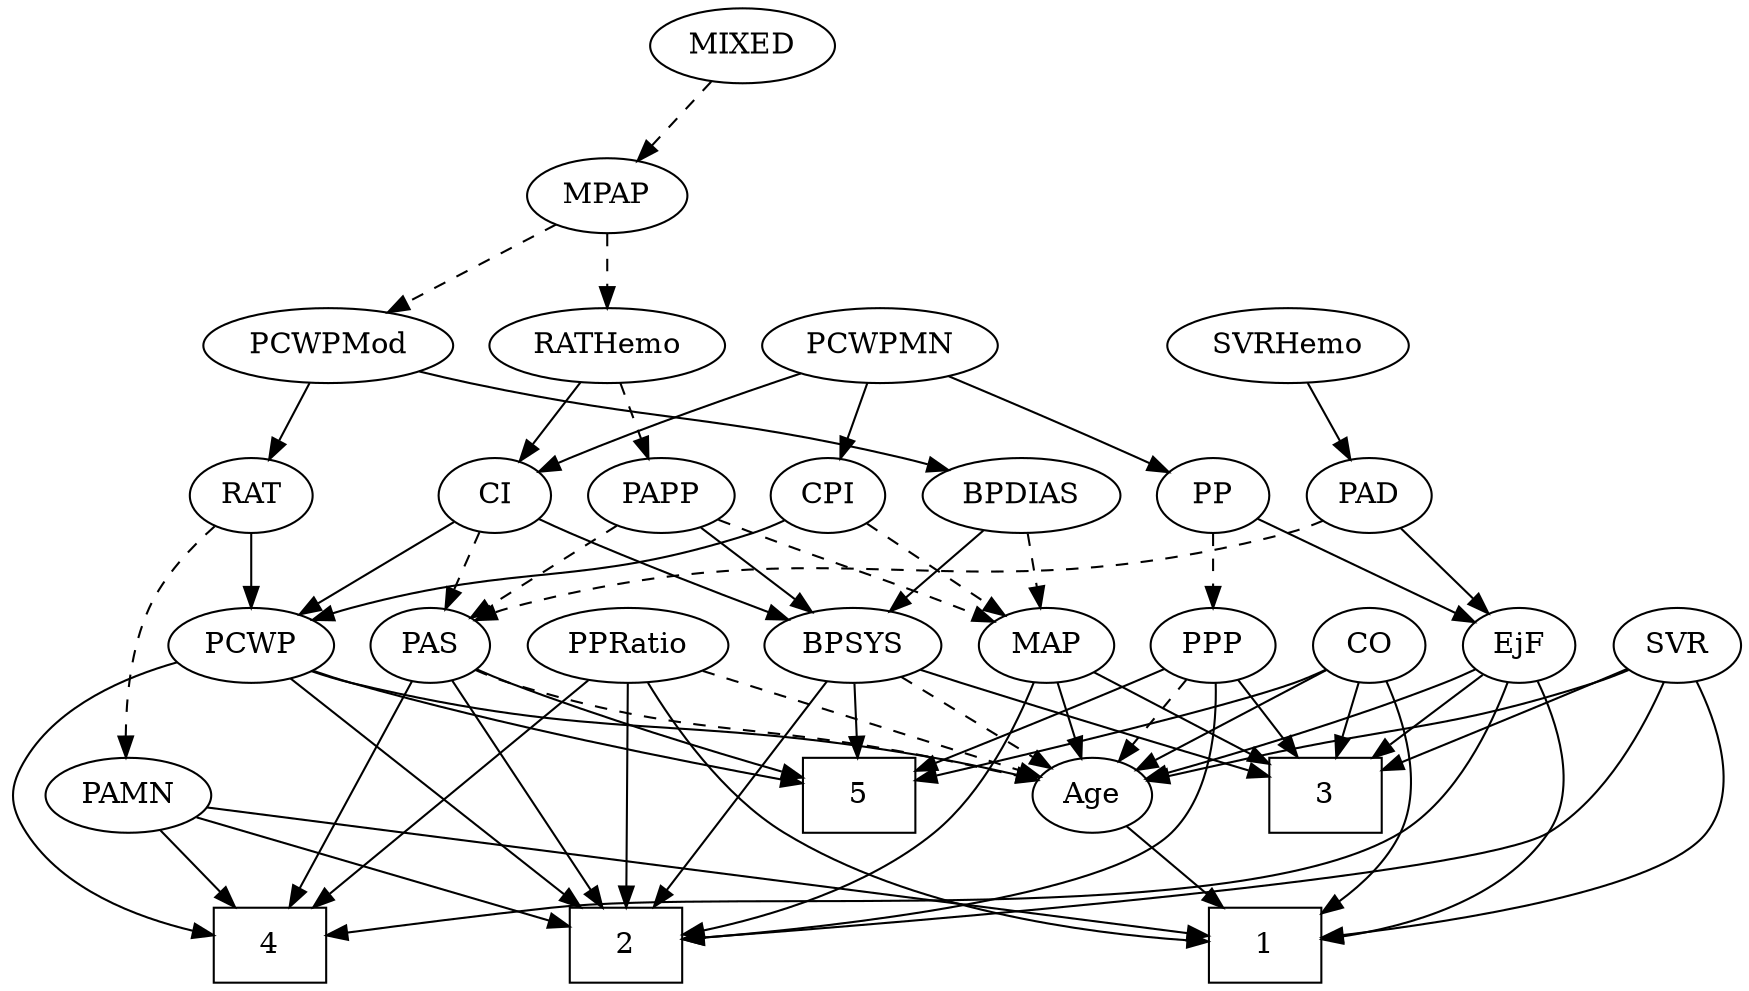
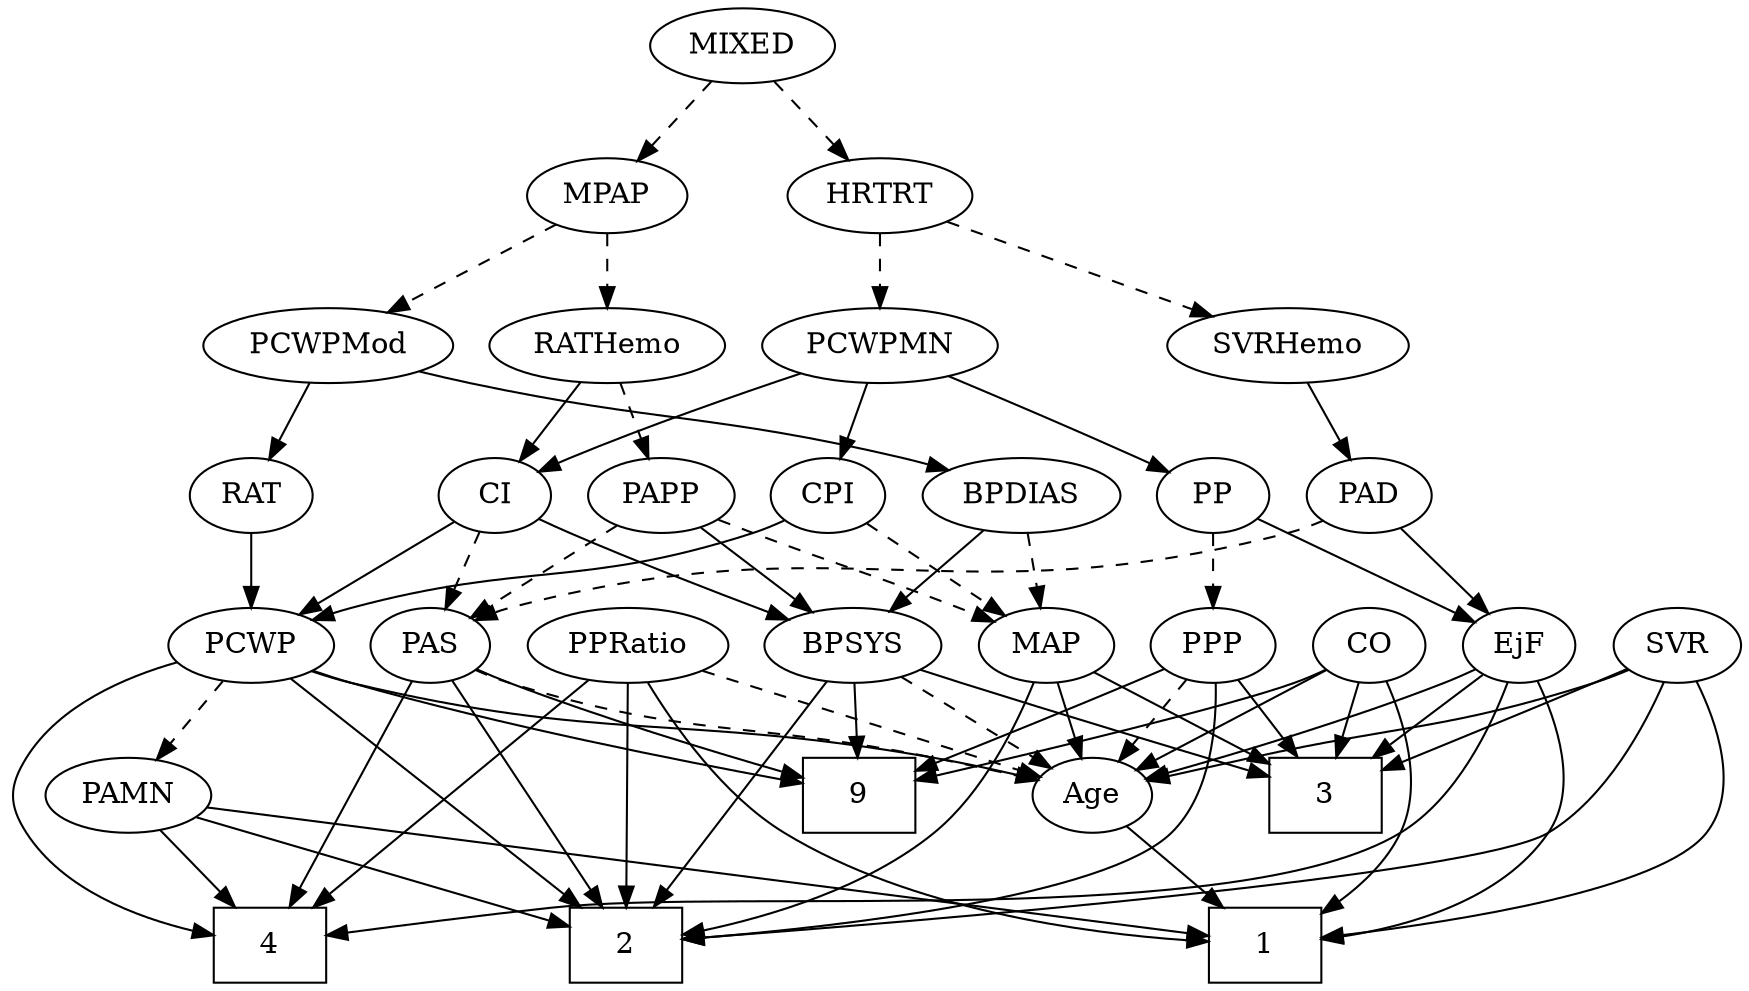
none -> (880, 196)
(144, 620) -> (197, 712)
(859, 795) -> (859, 795)
